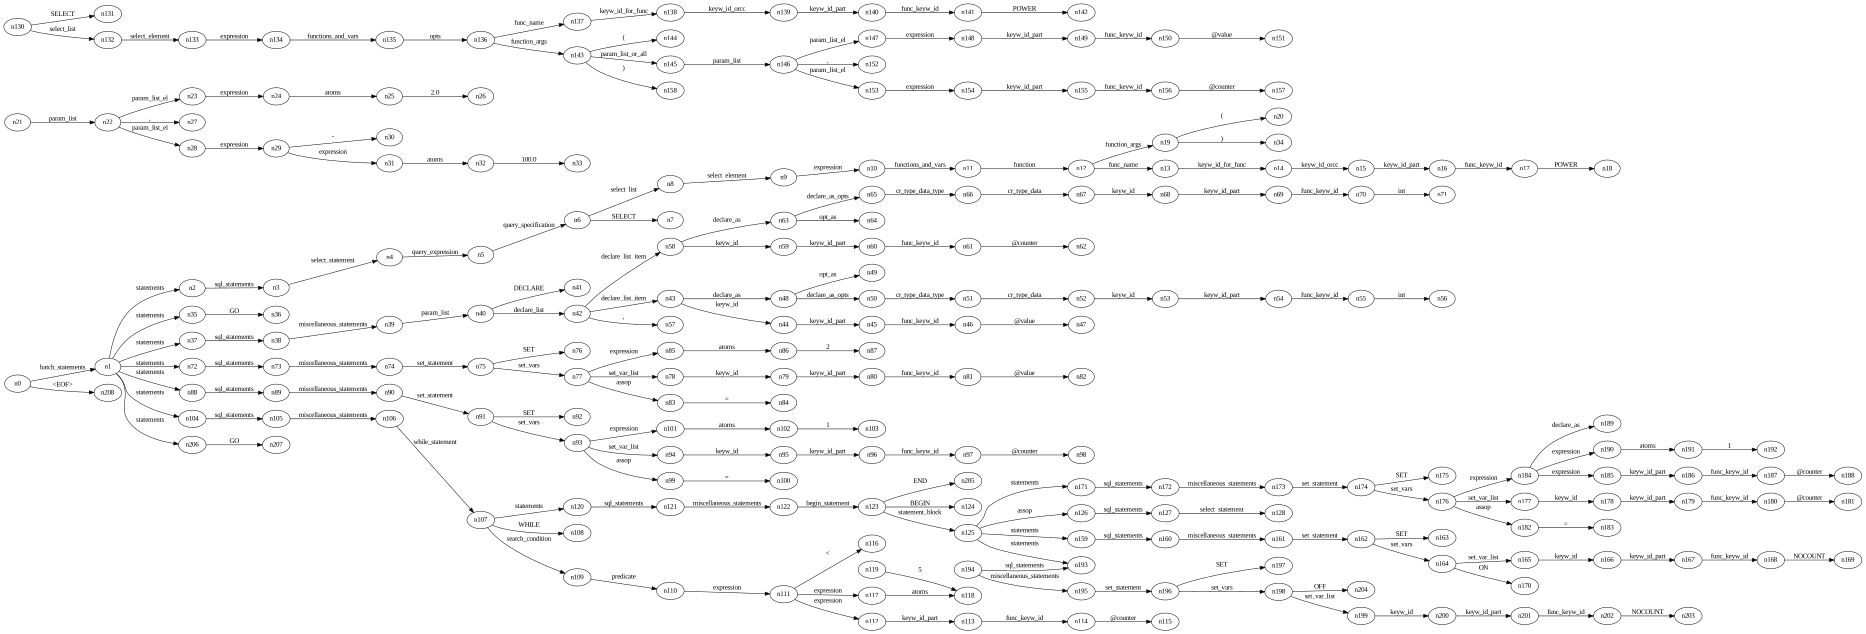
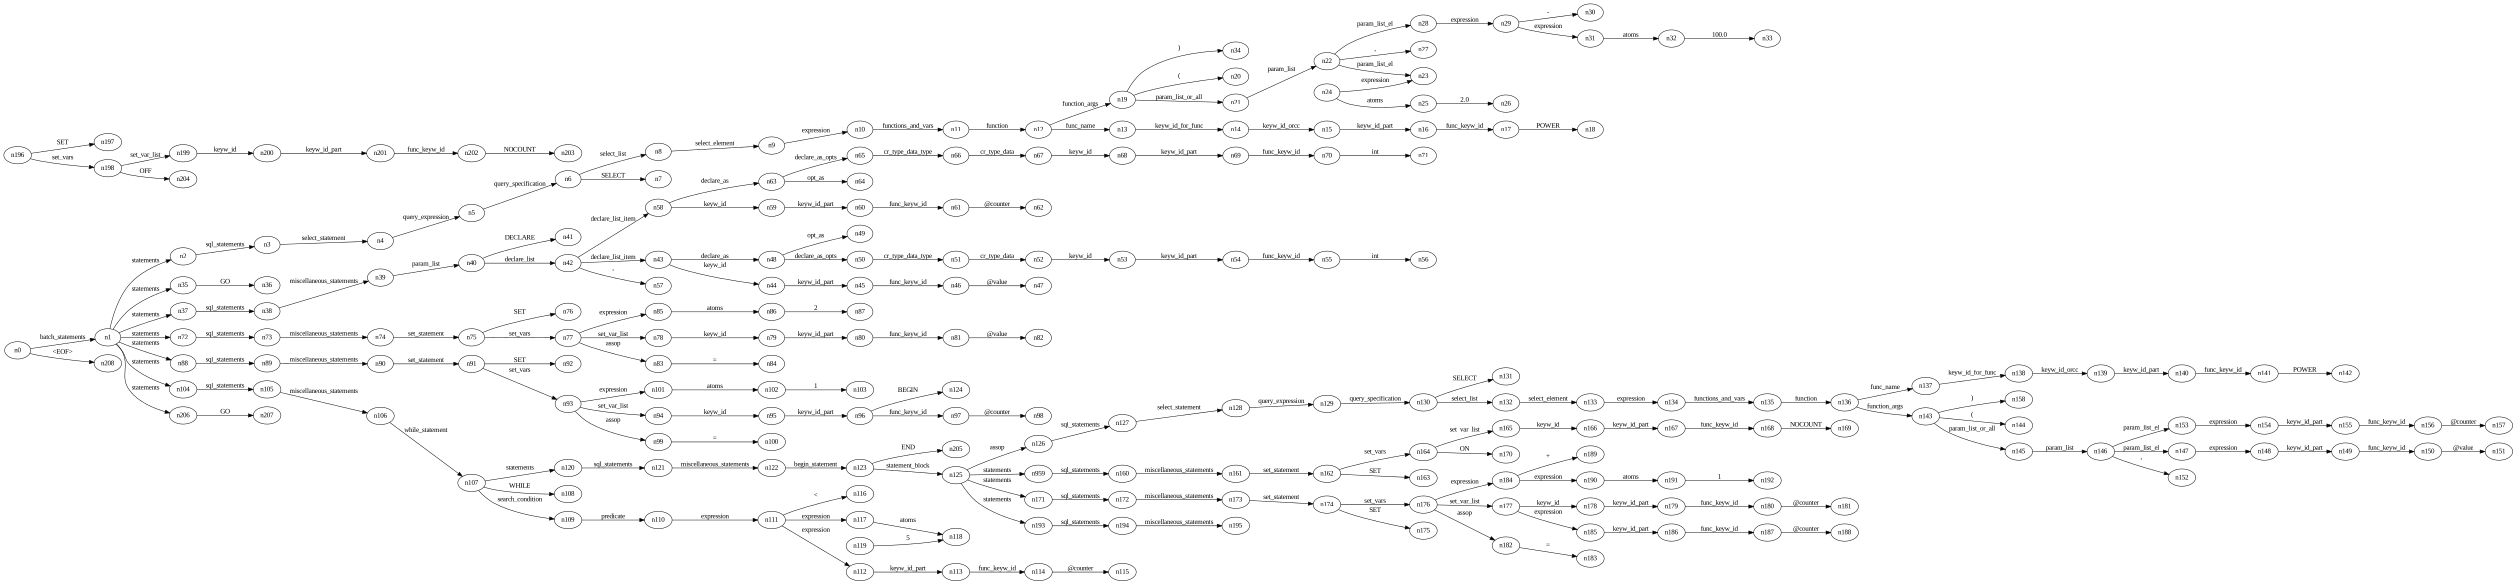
(435, 36) -> (1806, 399)
(232, 96) -> (1374, 89)
none -> (1177, 101)
none -> (1327, 404)
(1566, 425) -> (1548, 456)
(1564, 476) -> (1545, 521)
(918, 507) -> (904, 401)
(1081, 539) -> (1038, 474)
(1023, 571) -> (1078, 526)
(1121, 591) -> none
